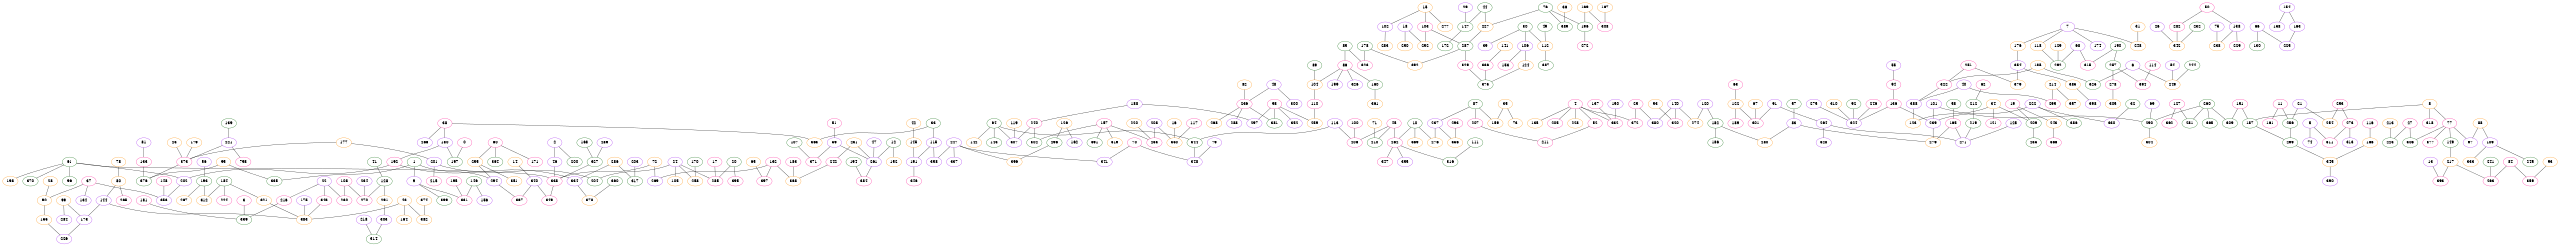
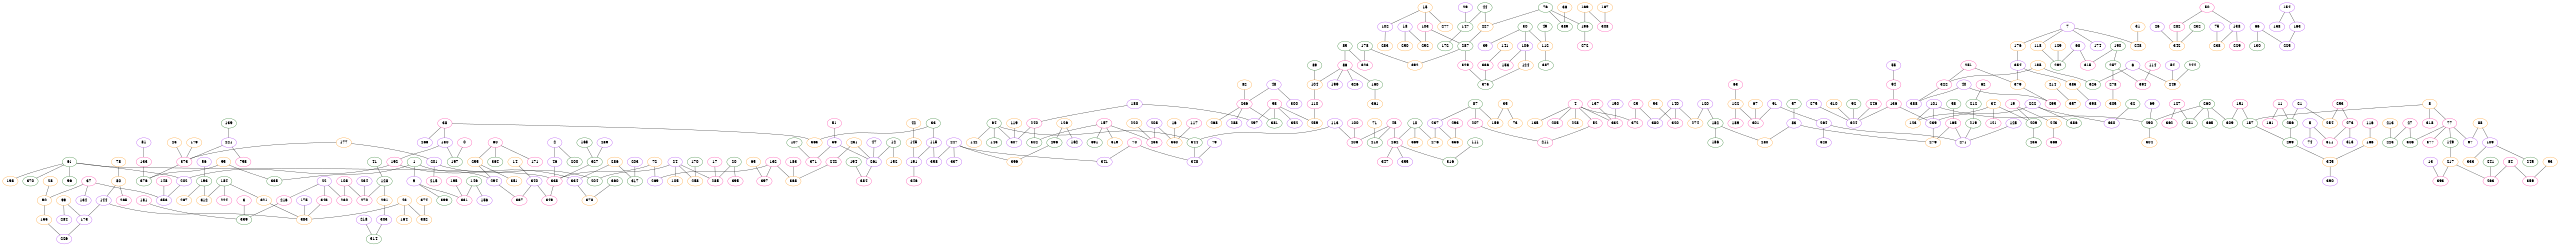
(2053, 94) -> (2035, 94)
(1913, 112) -> (1923, 114)
